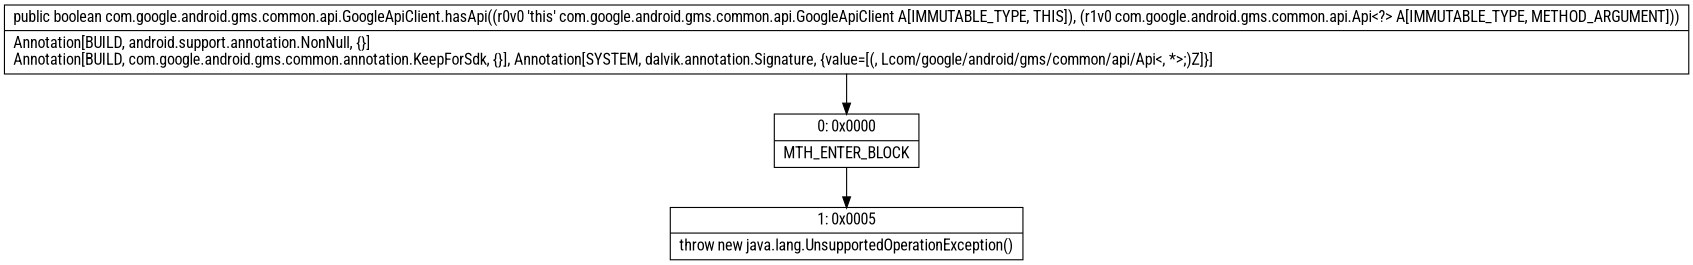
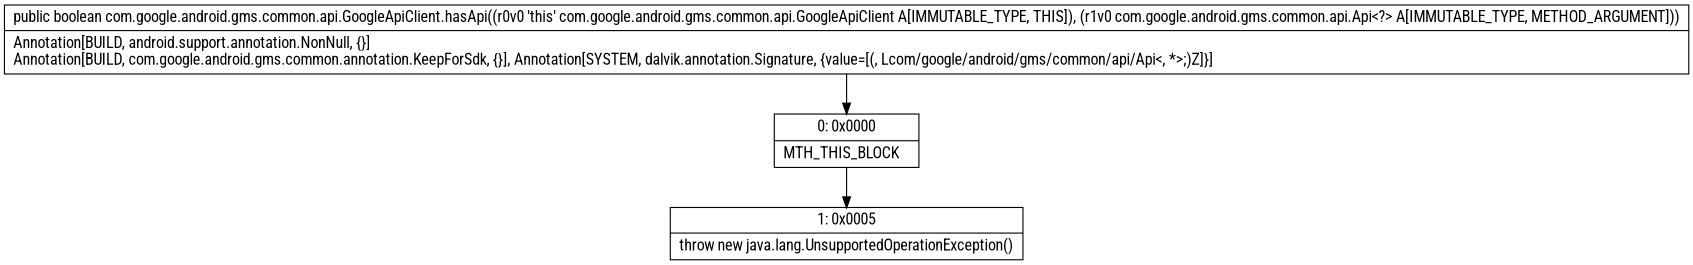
(847, 154) -> (842, 154)
